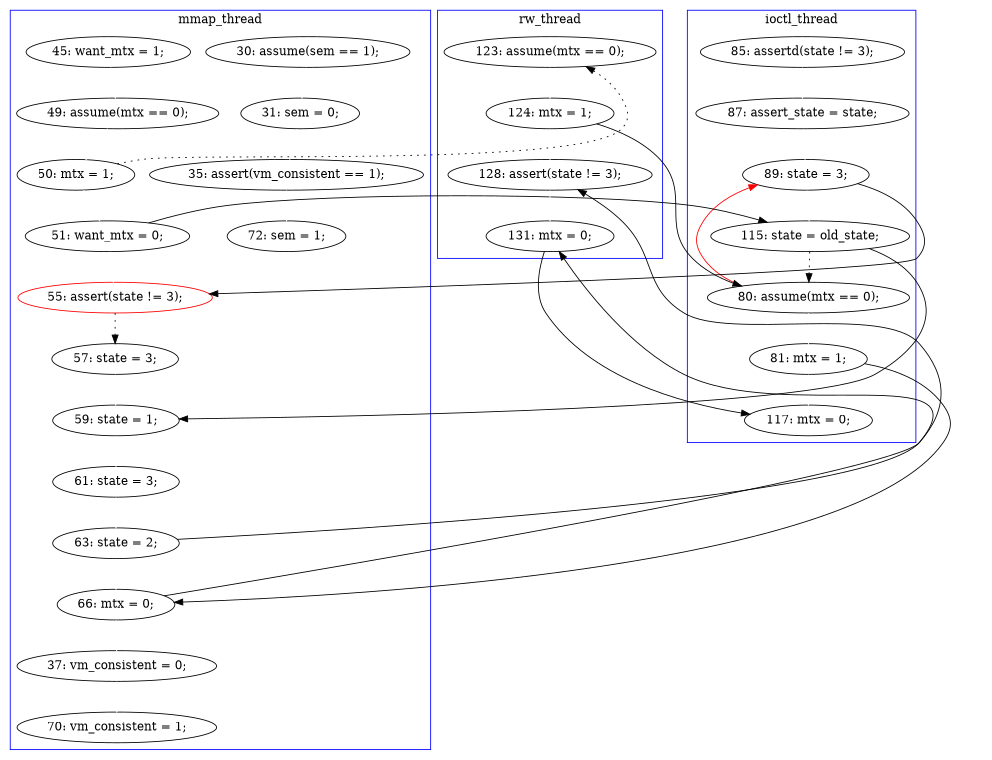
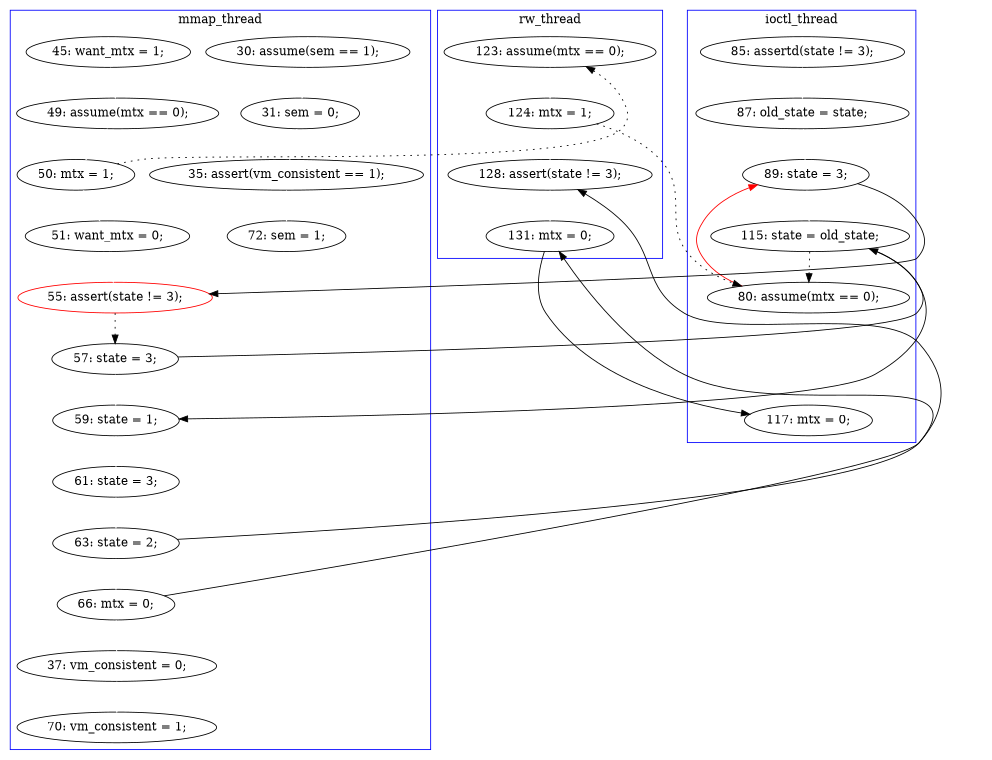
(802, 113) -> (802, 113)
(454, 196) -> (591, 344)
(675, 196) -> (675, 196)
(808, 359) -> none
